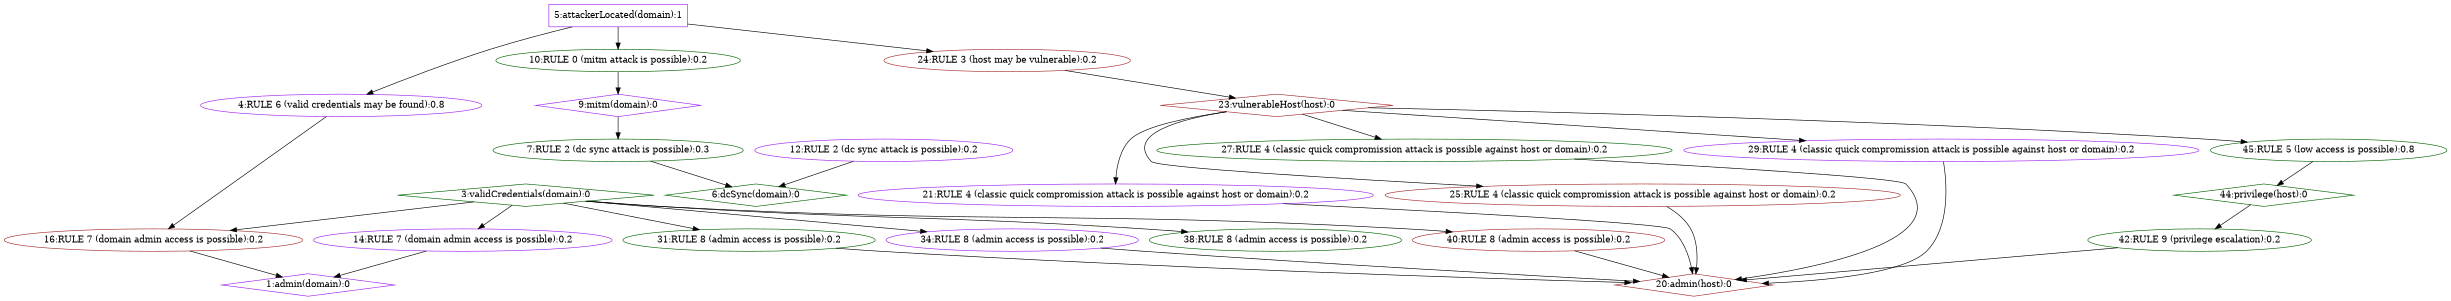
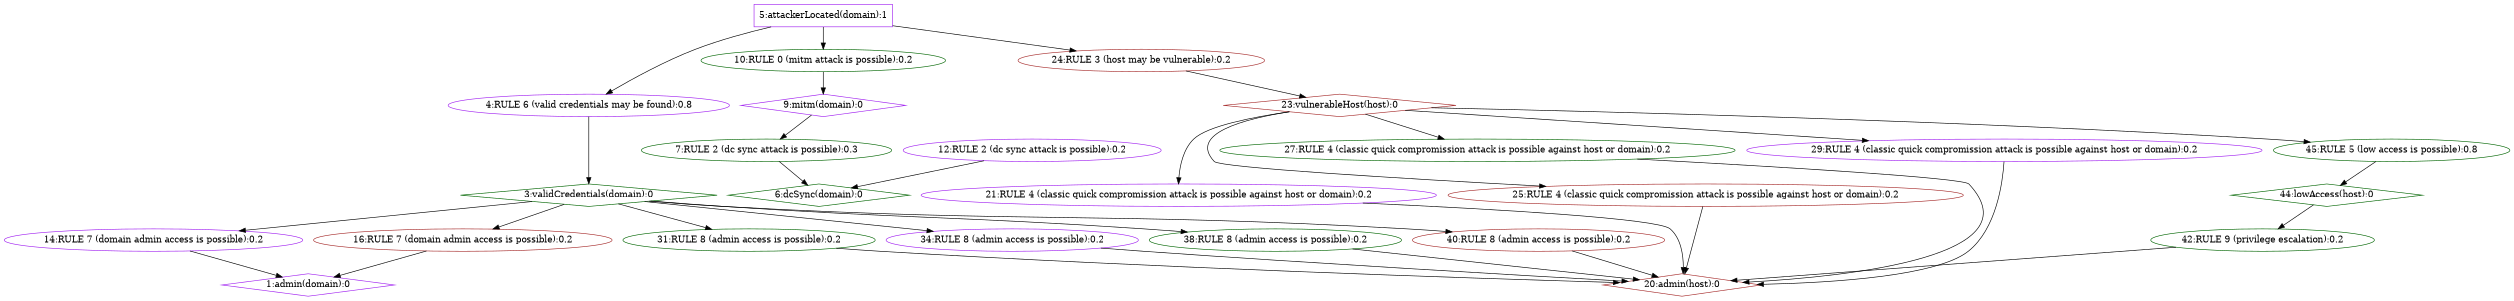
(250, 171) -> (589, 147)
(2264, 195) -> (2327, 195)
none -> (1493, 264)
